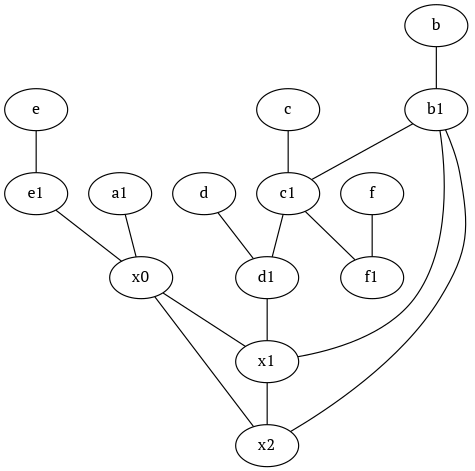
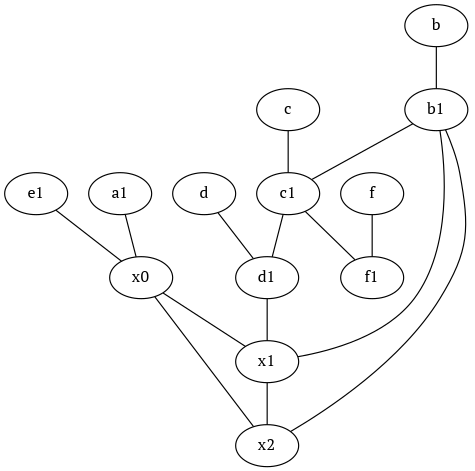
(36, 110) -> none
